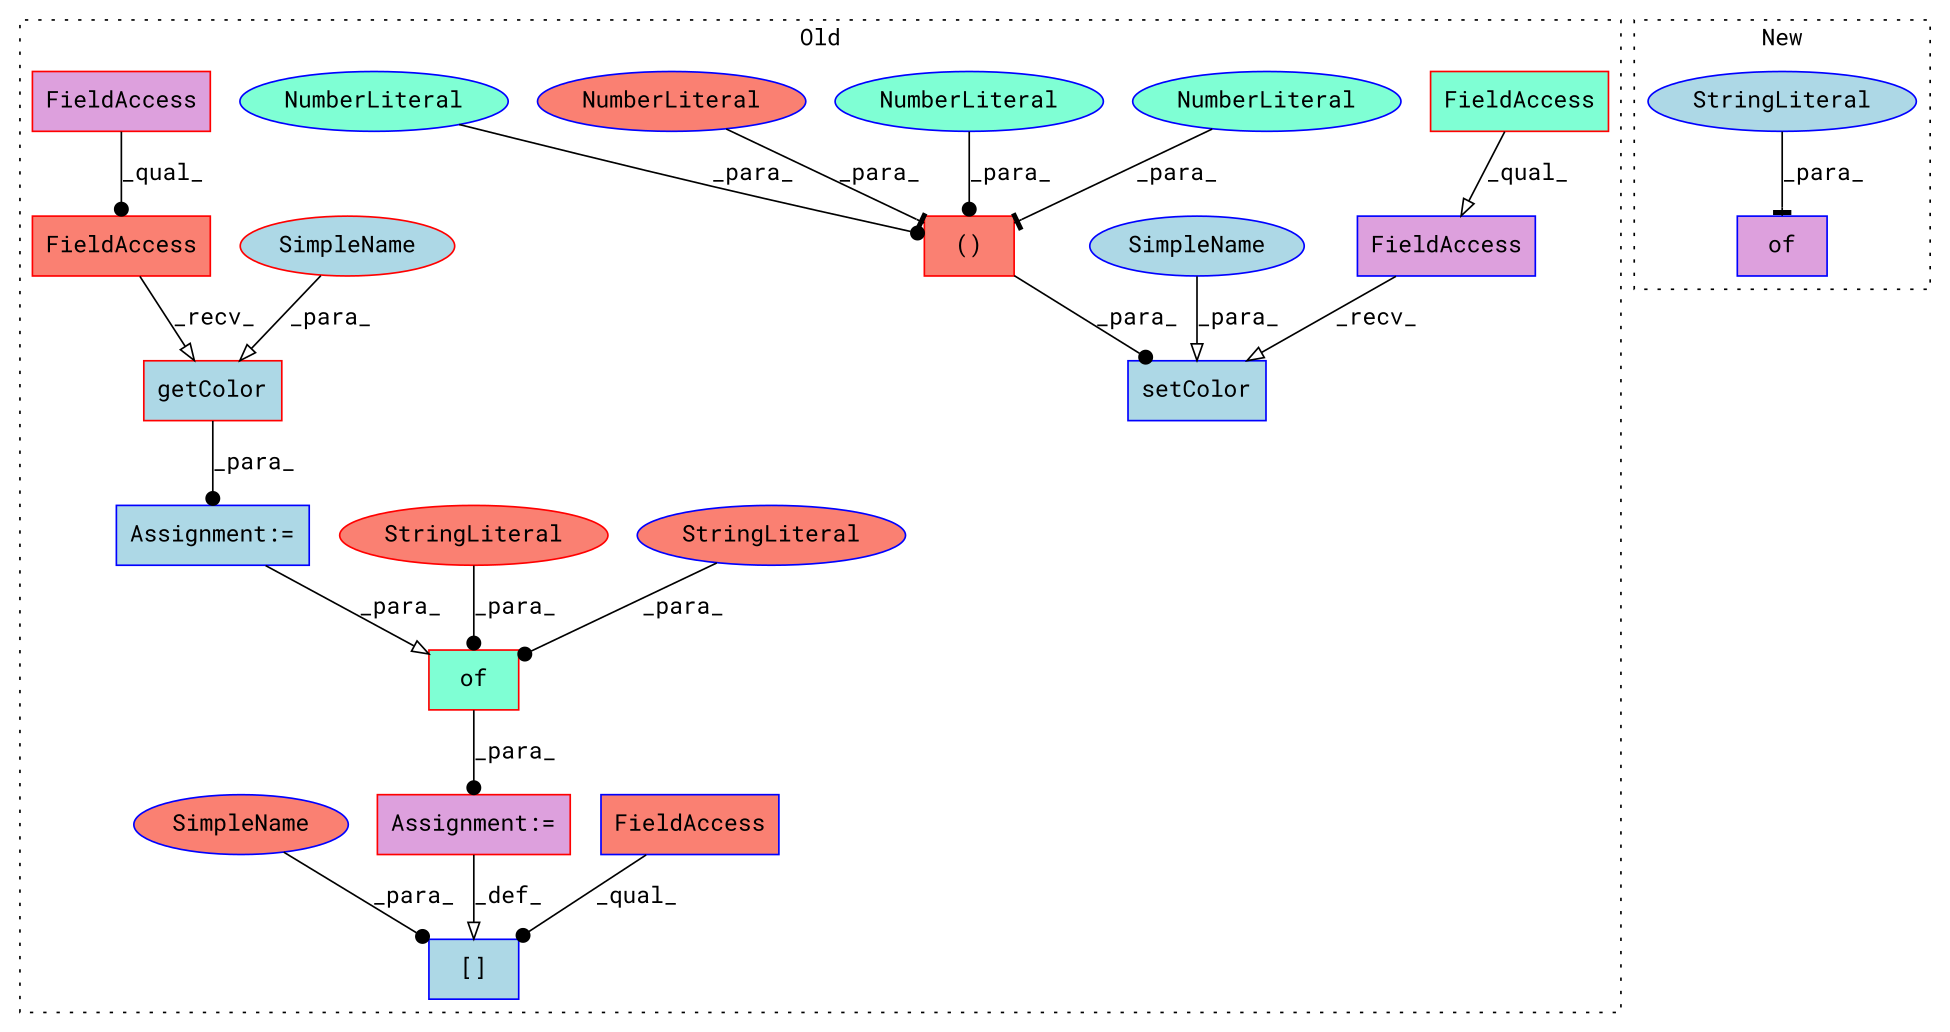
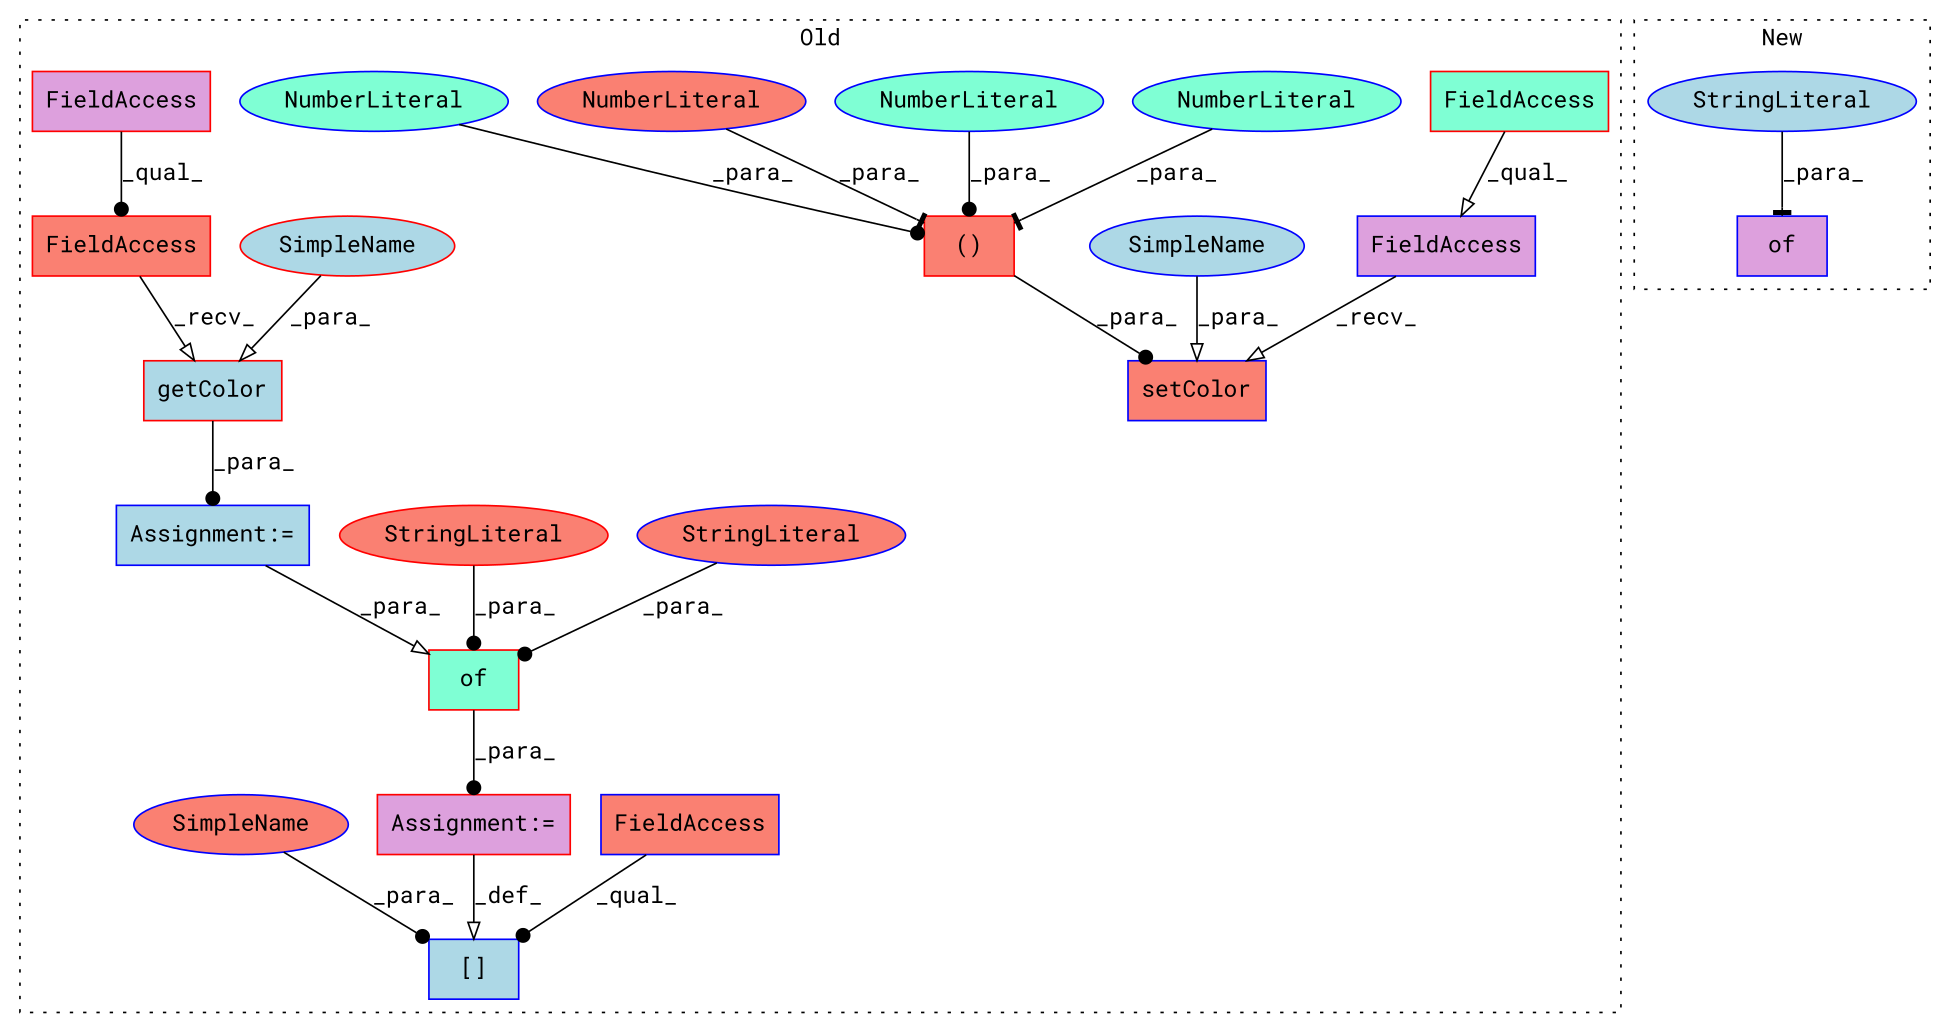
(1197, 391) -> (1197, 391)
